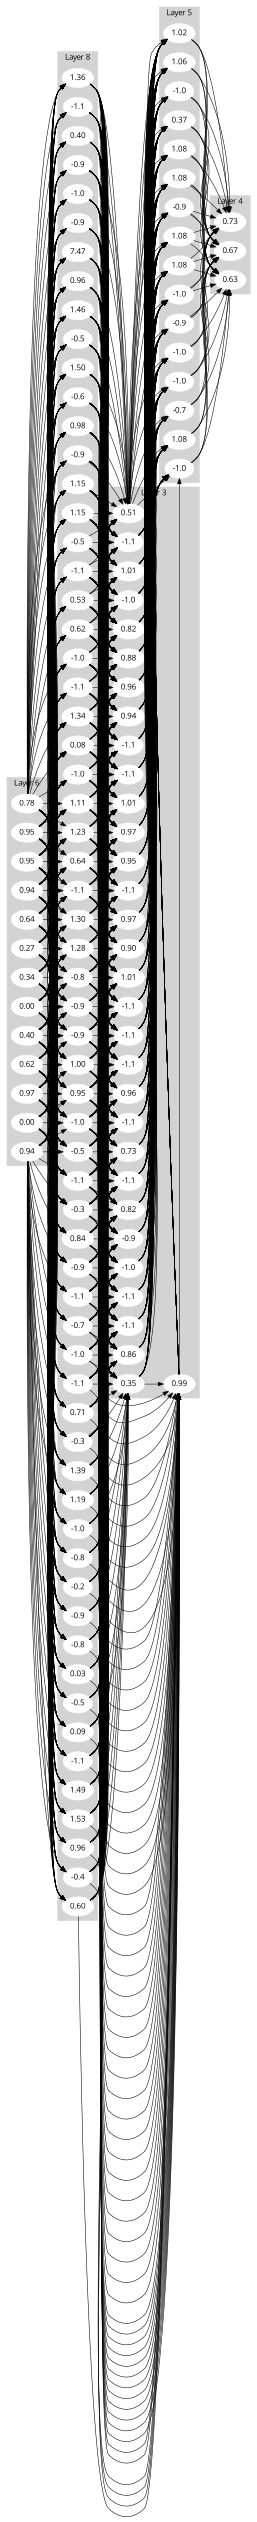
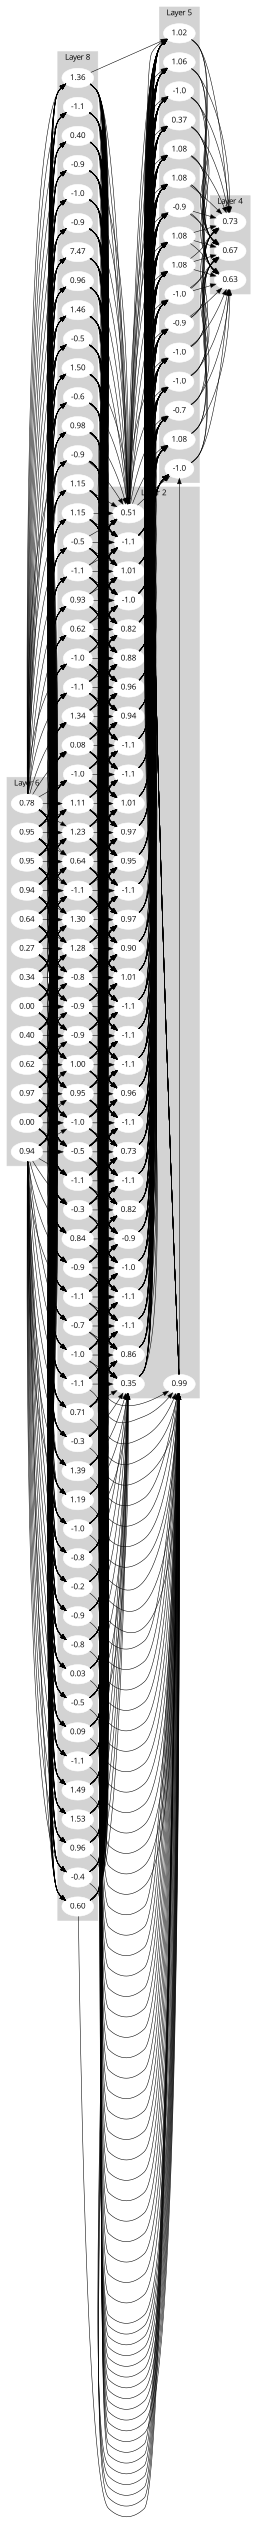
none -> (116, 339)
(154, 493) -> (154, 493)
(78, 600) -> (78, 600)
(150, 710) -> (126, 57)
(151, 1384) -> (159, 2289)
